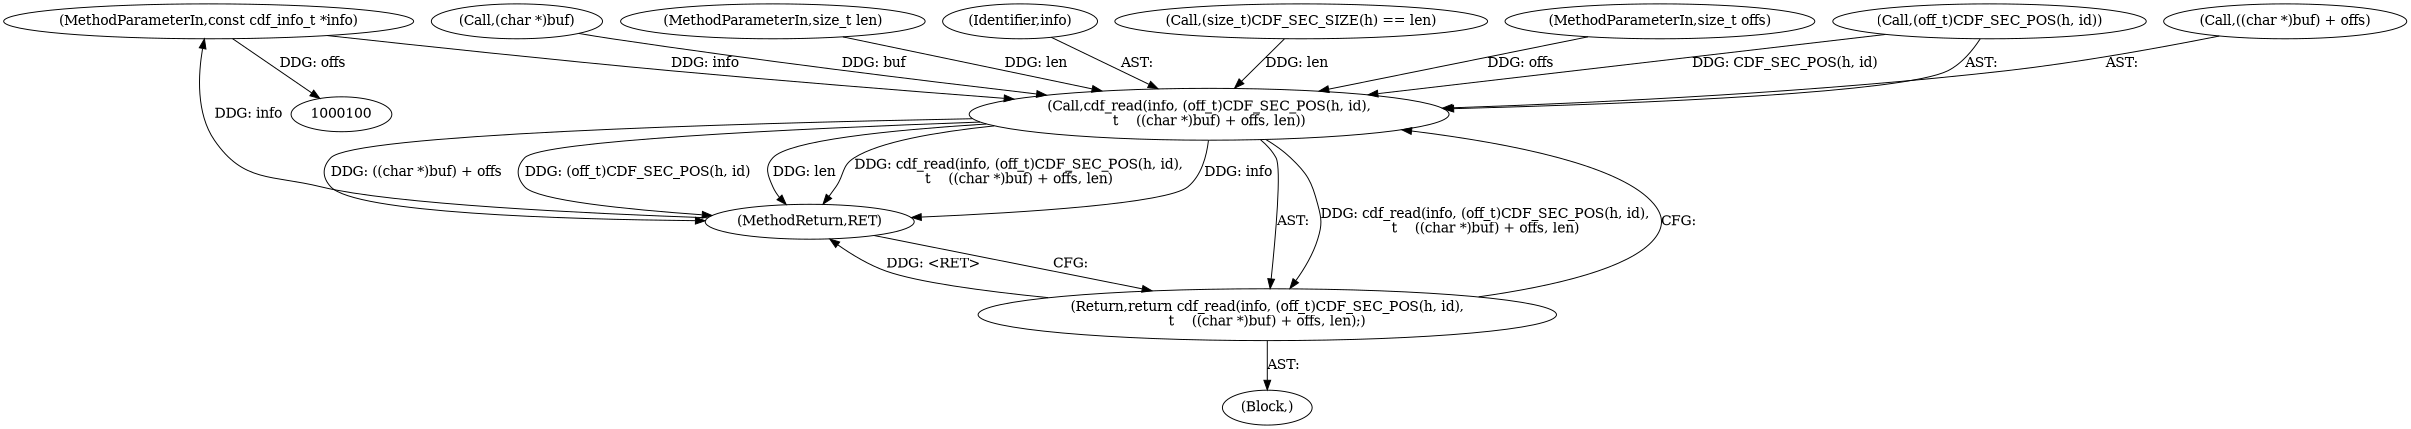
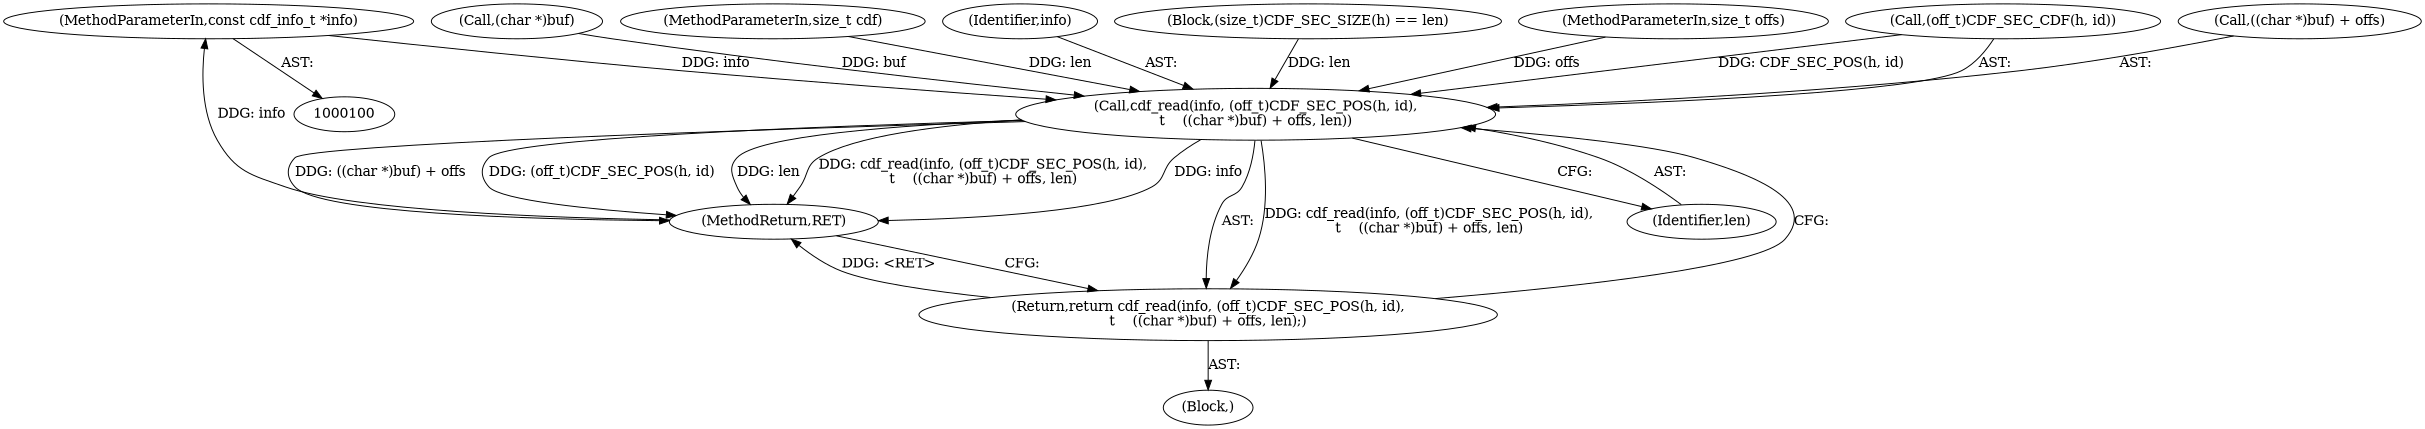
(773, 21) -> (773, 21)
(1301, 21) -> (1308, 21)
(1989, 21) -> (2003, 21)
(313, 63) -> (300, 63)
none -> (1702, 222)
